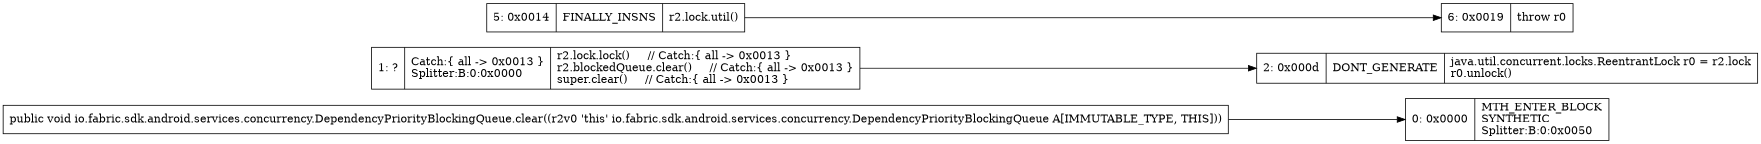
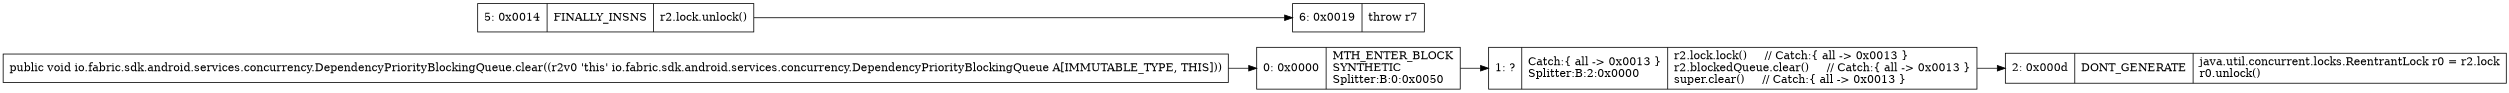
(704, 17) -> (704, 17)
(1542, 17) -> (1393, 17)
none -> (1470, 68)
(467, 74) -> (1584, 74)
